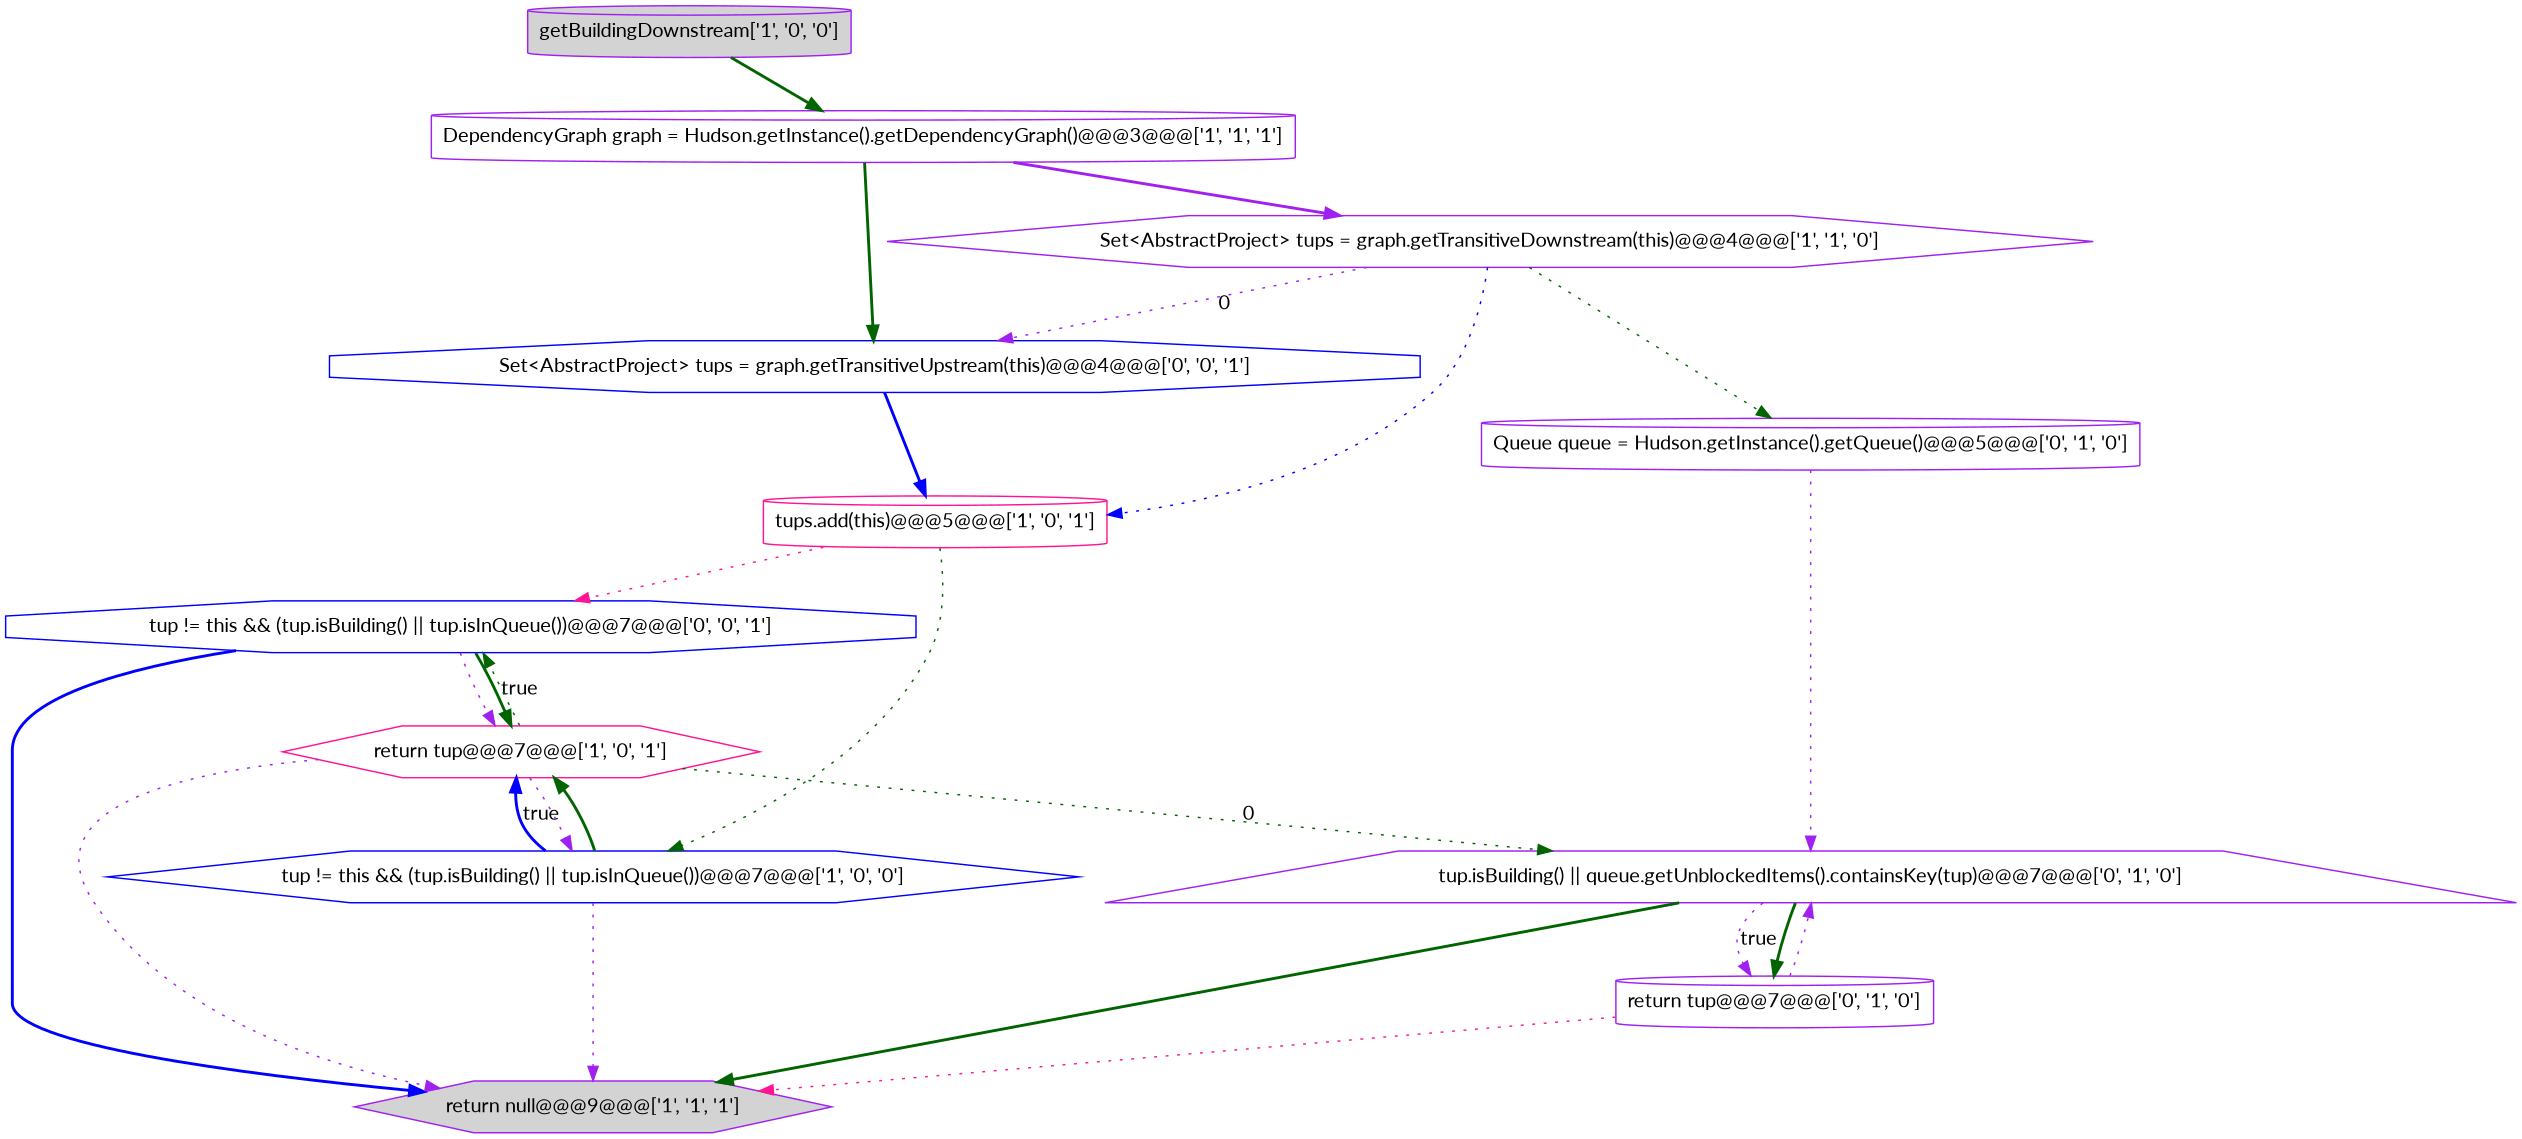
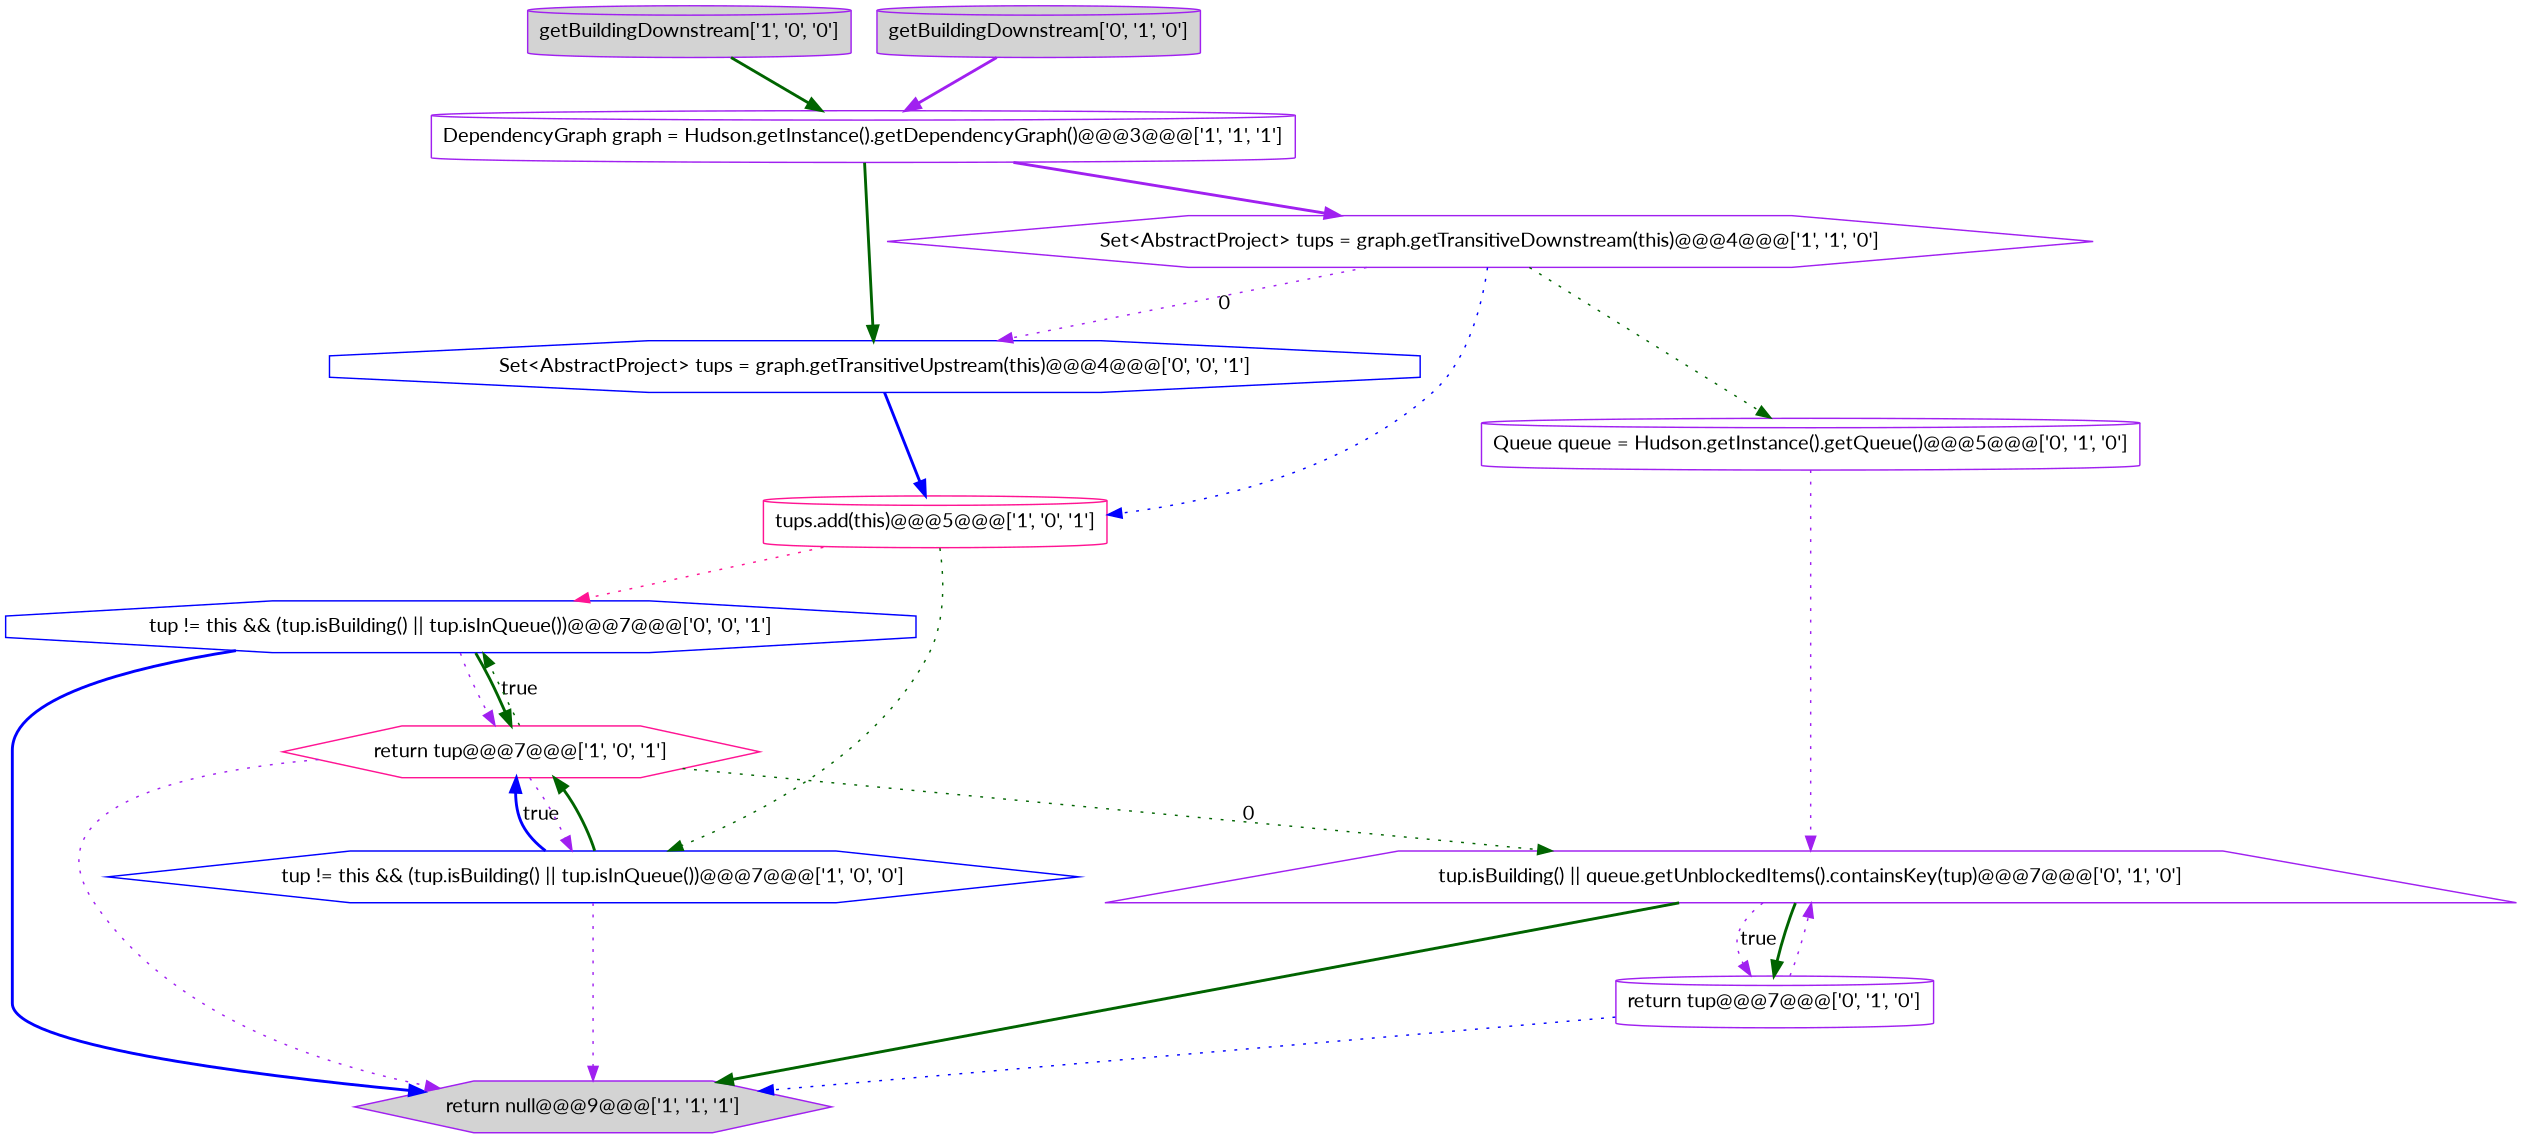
none -> (1039, 32)
(1195, 1053) -> (1195, 1053)
